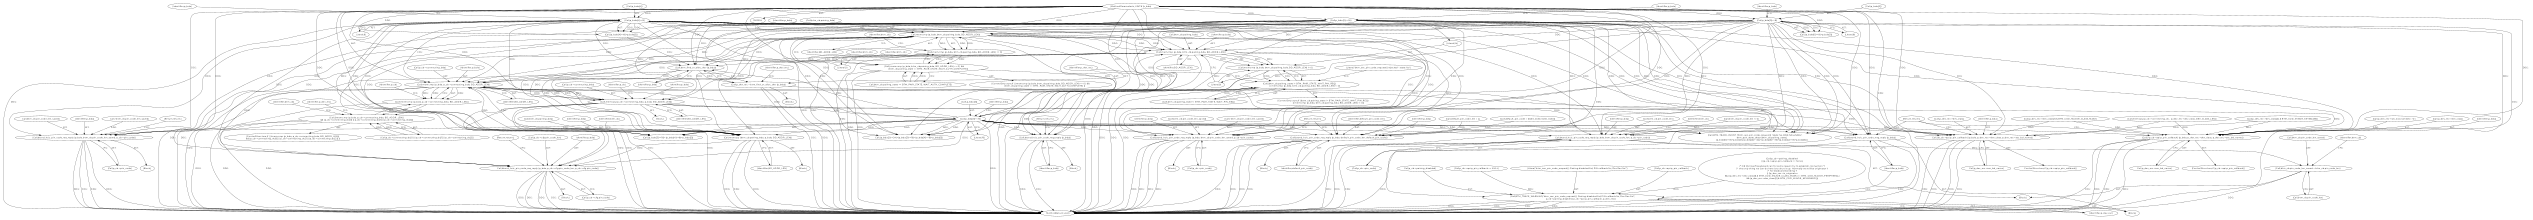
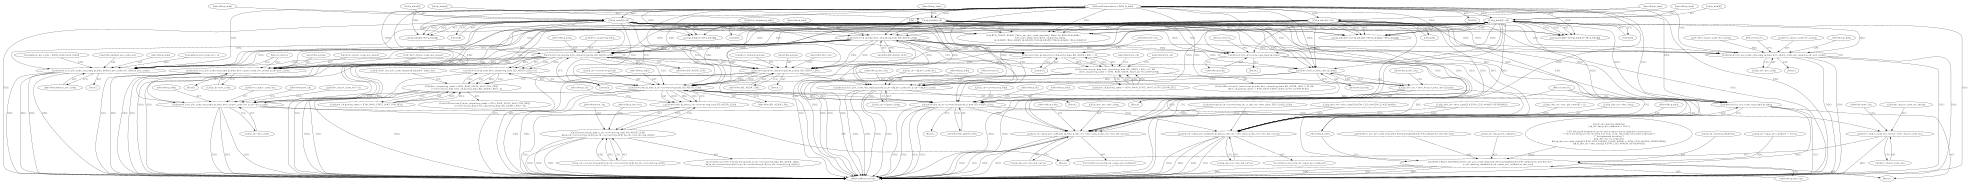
(657, 51) -> (977, 29)
(1374, 54) -> (1385, 22)
(818, 109) -> (1386, 68)
(67, 208) -> none
